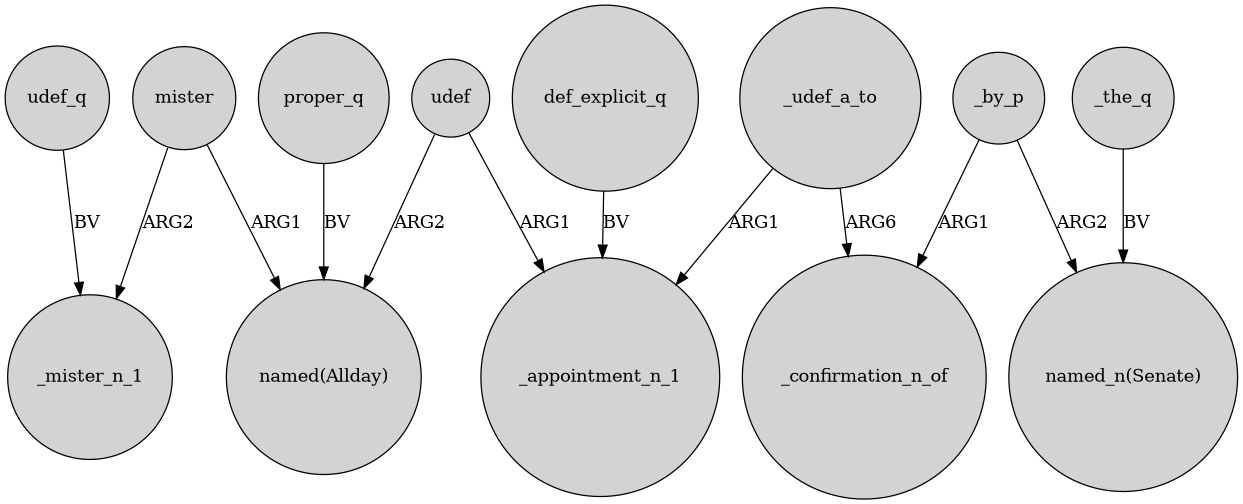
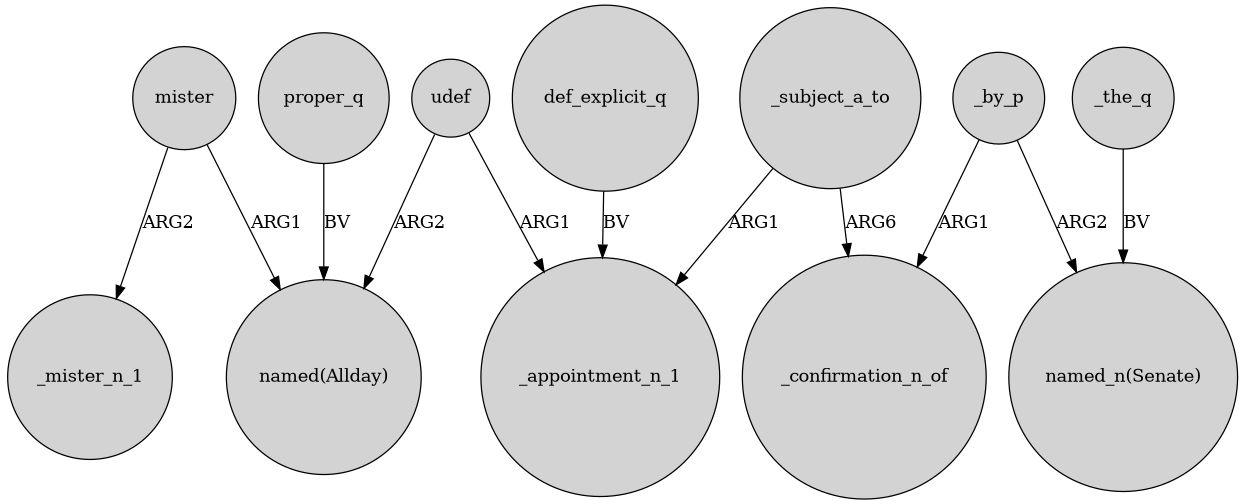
(57, 98) -> none
(830, 98) -> (830, 98)
